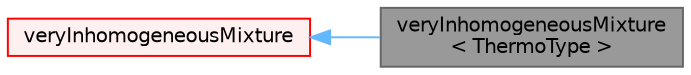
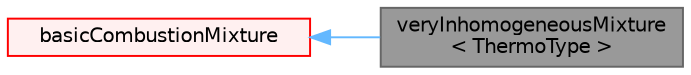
(159, 37) -> (159, 37)
